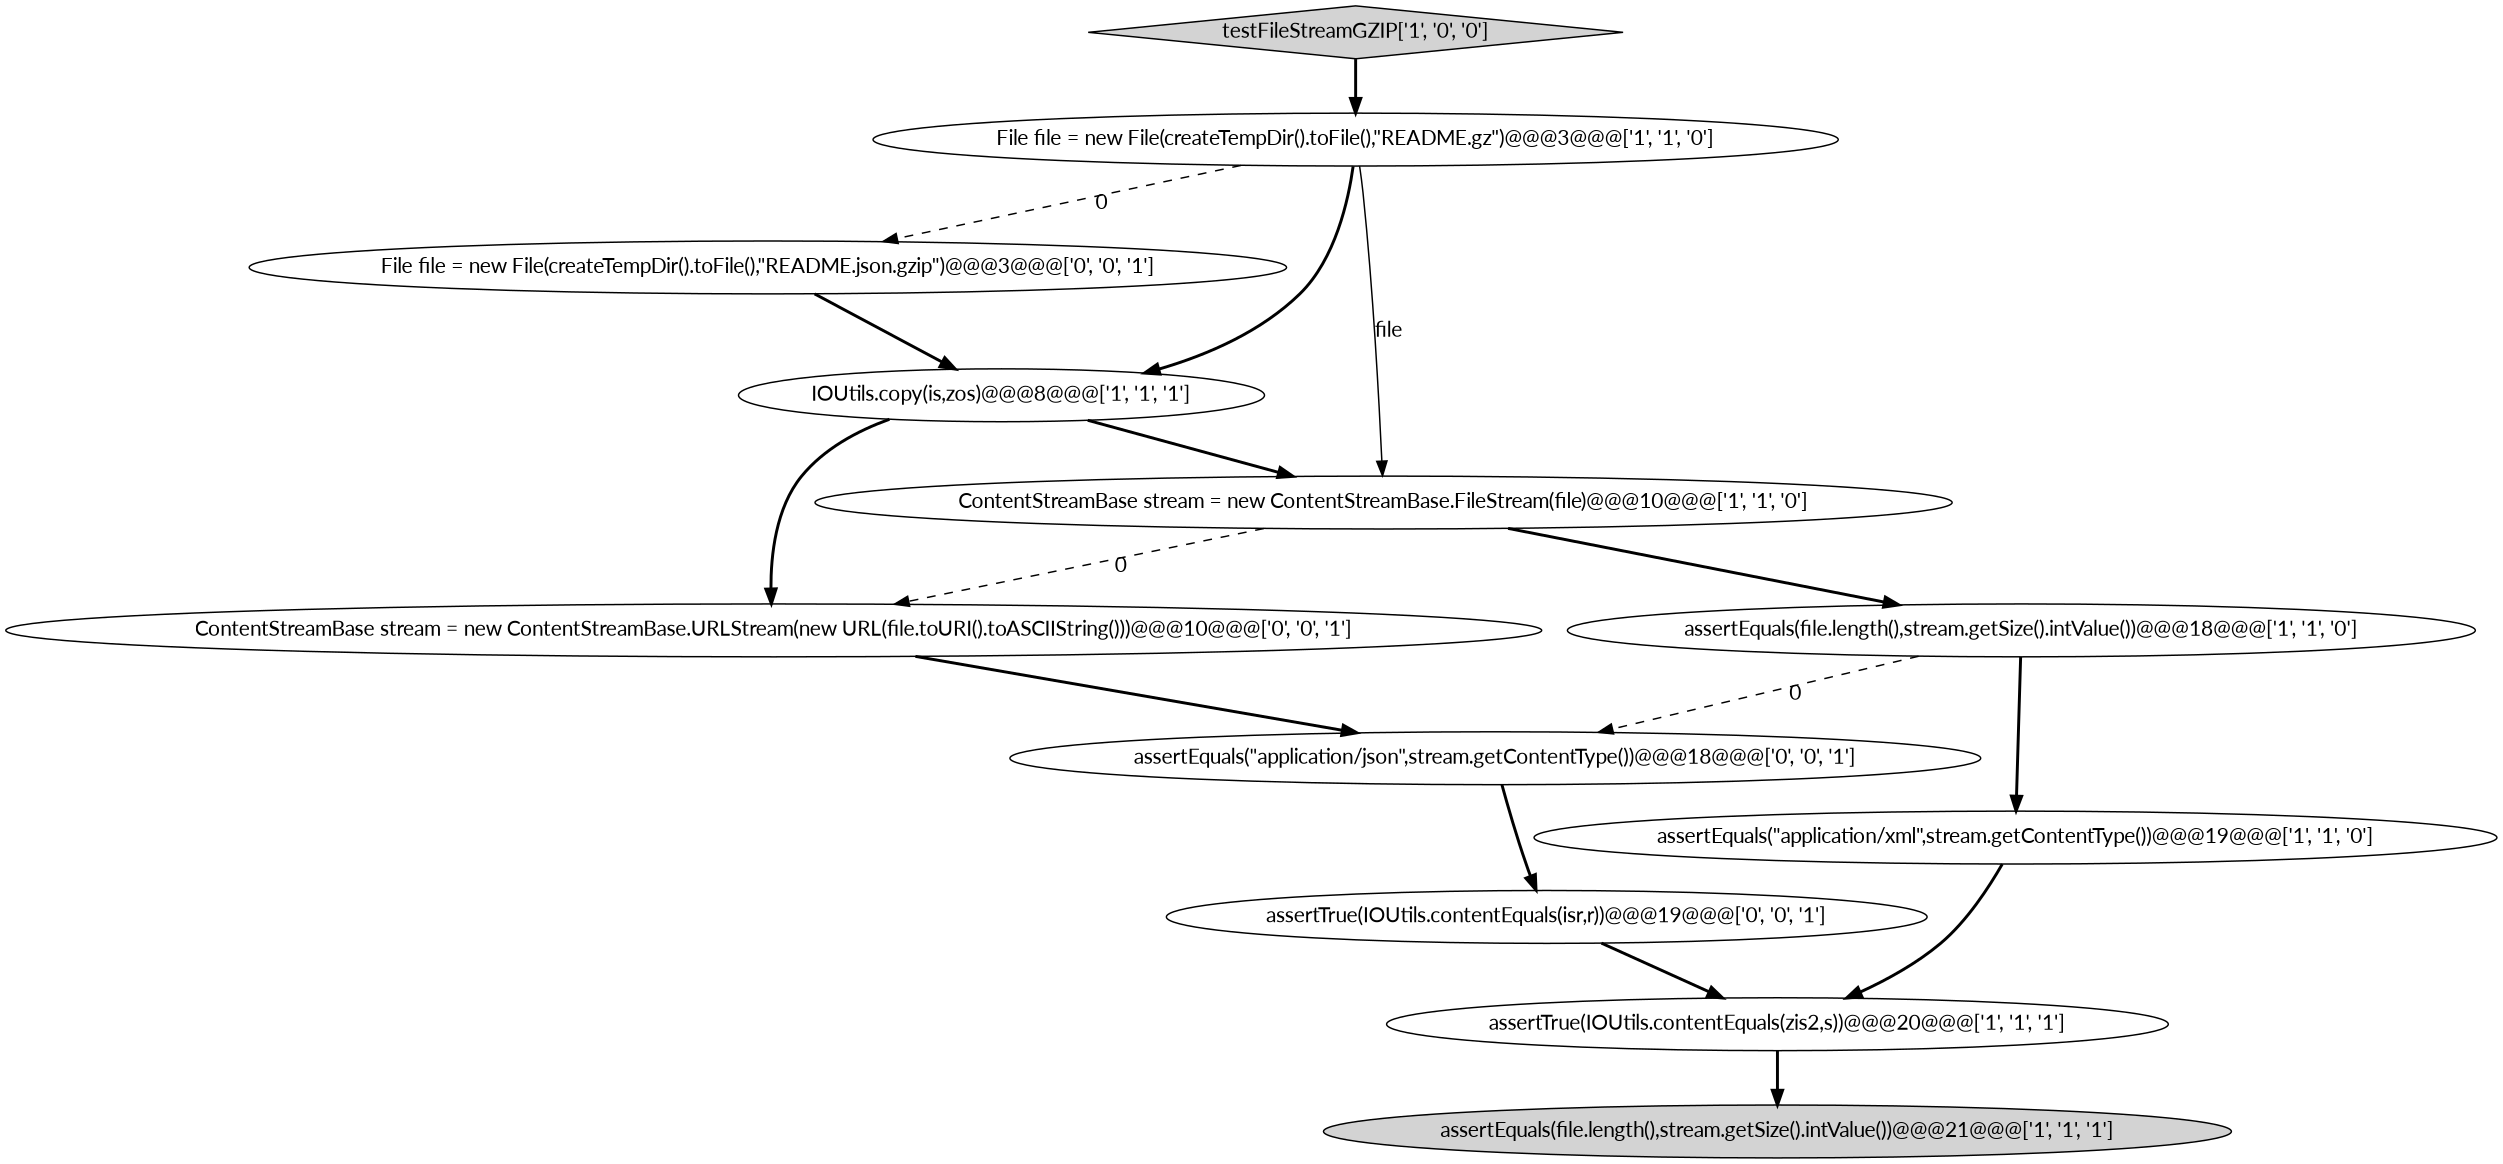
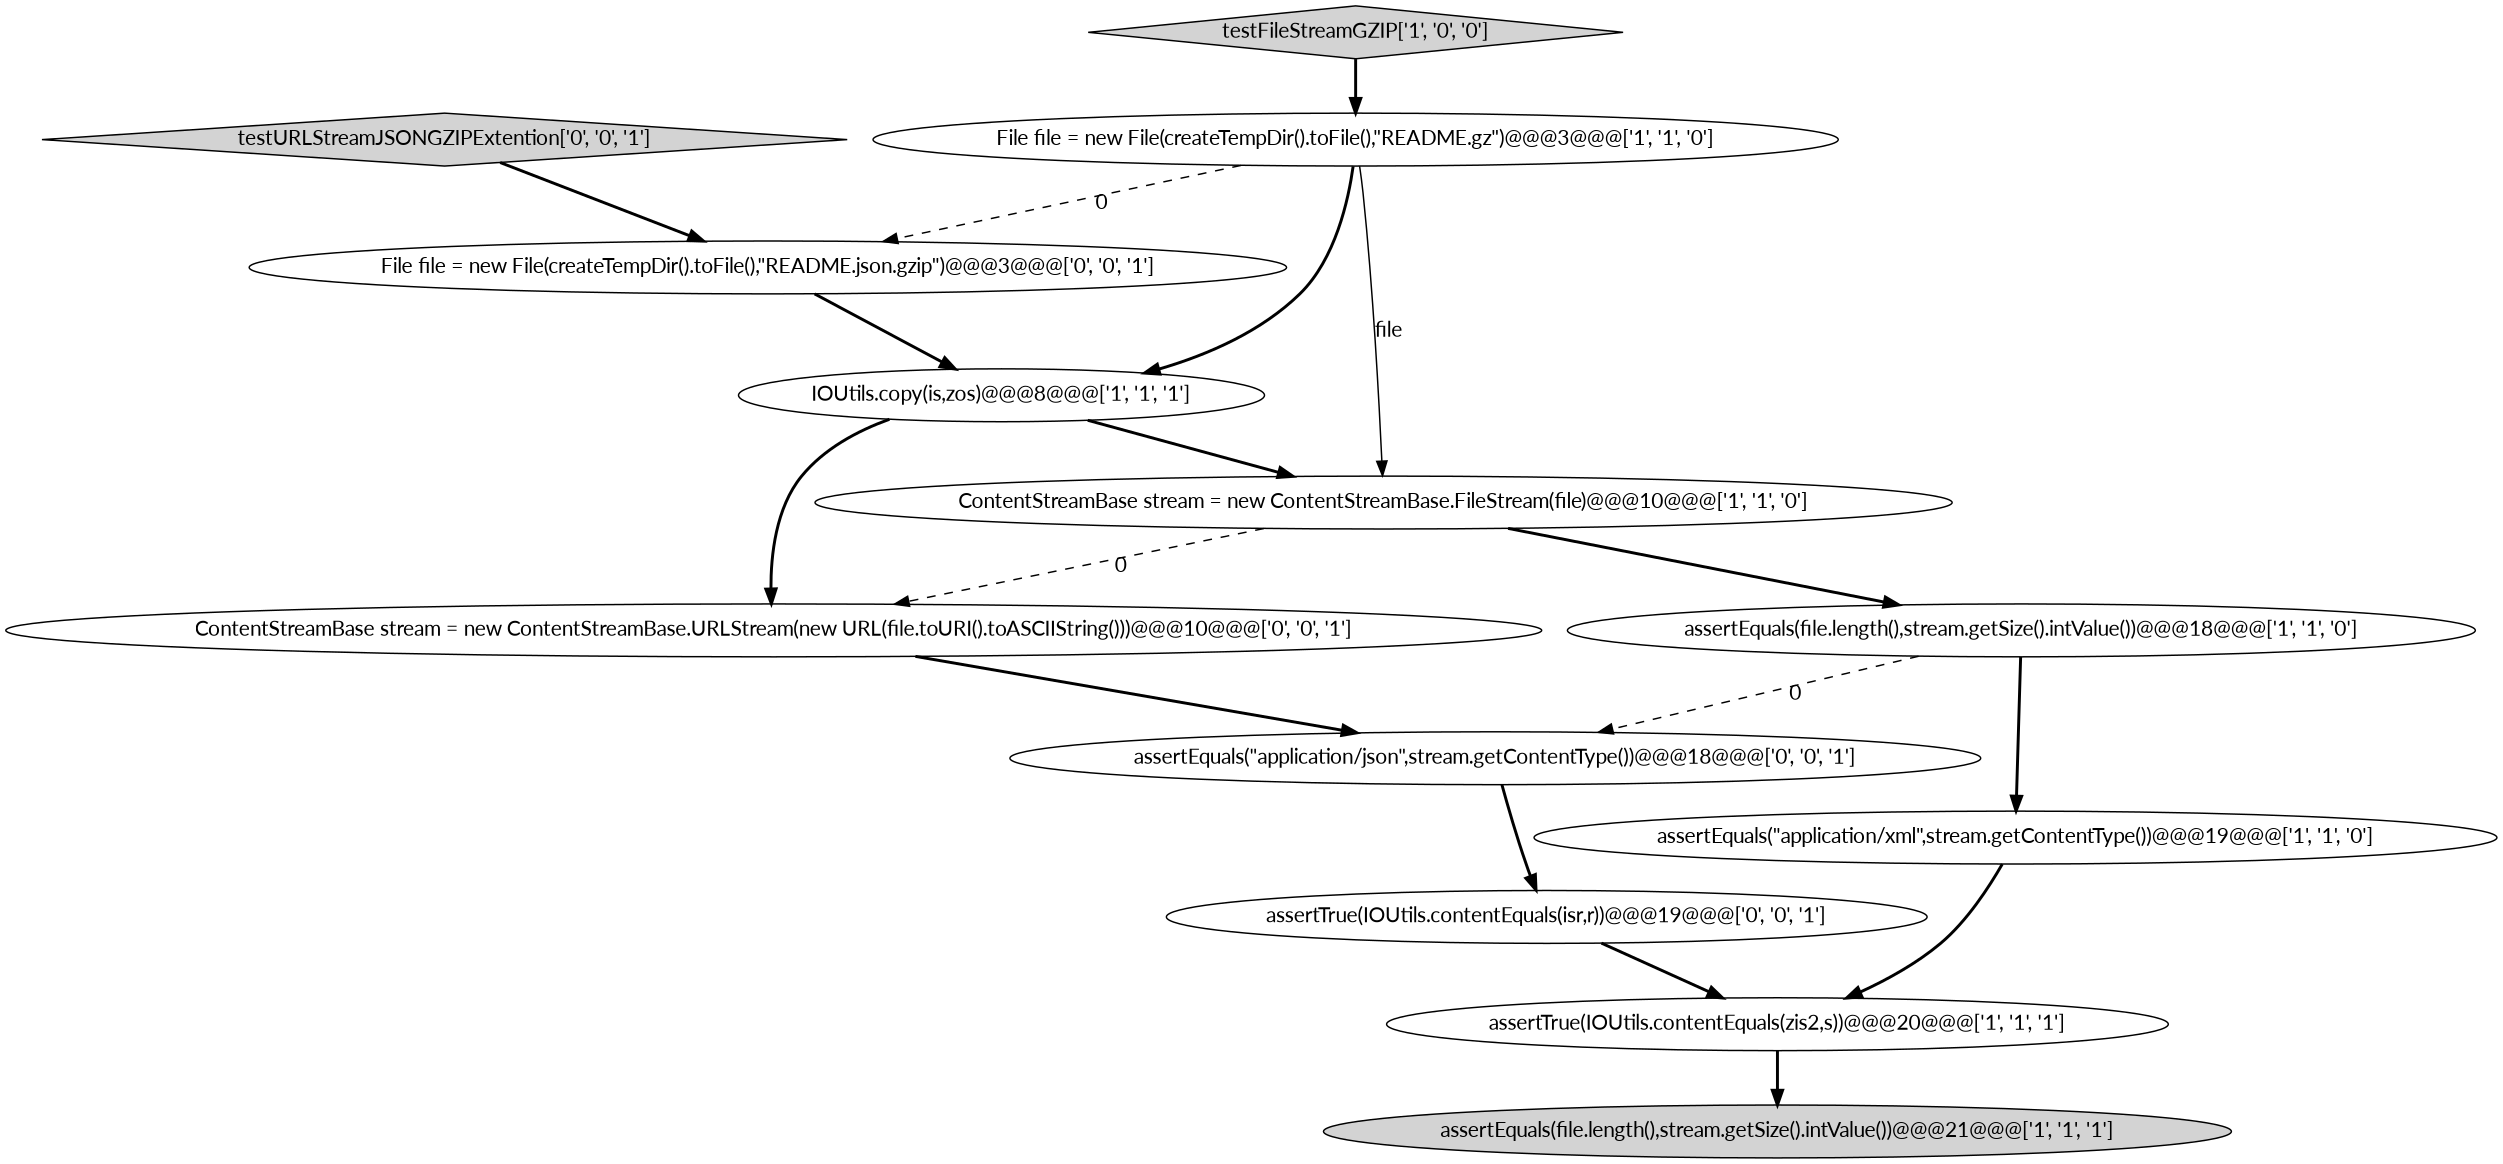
none -> (445, 140)
